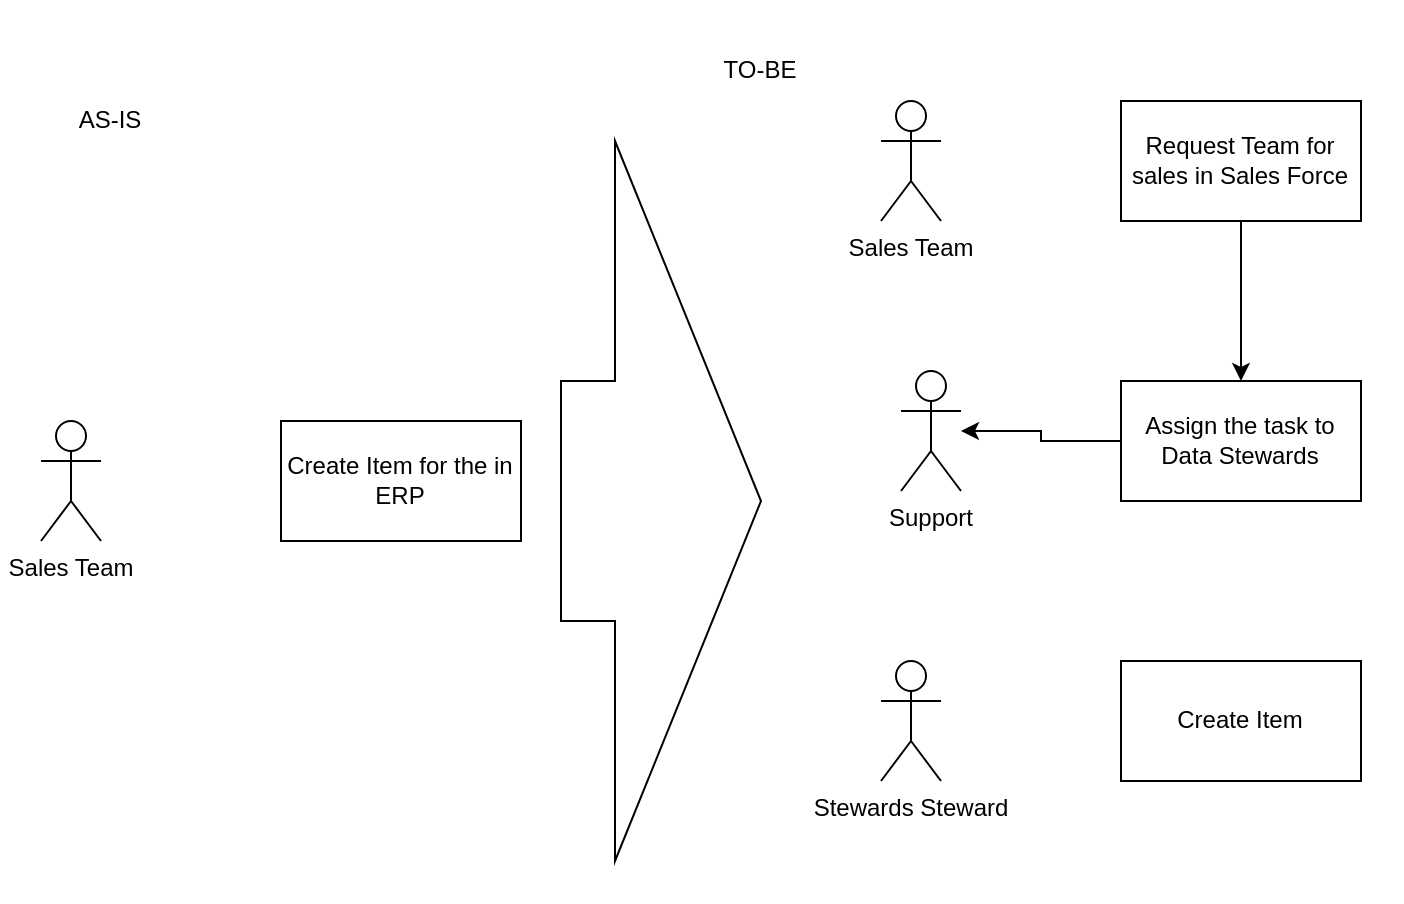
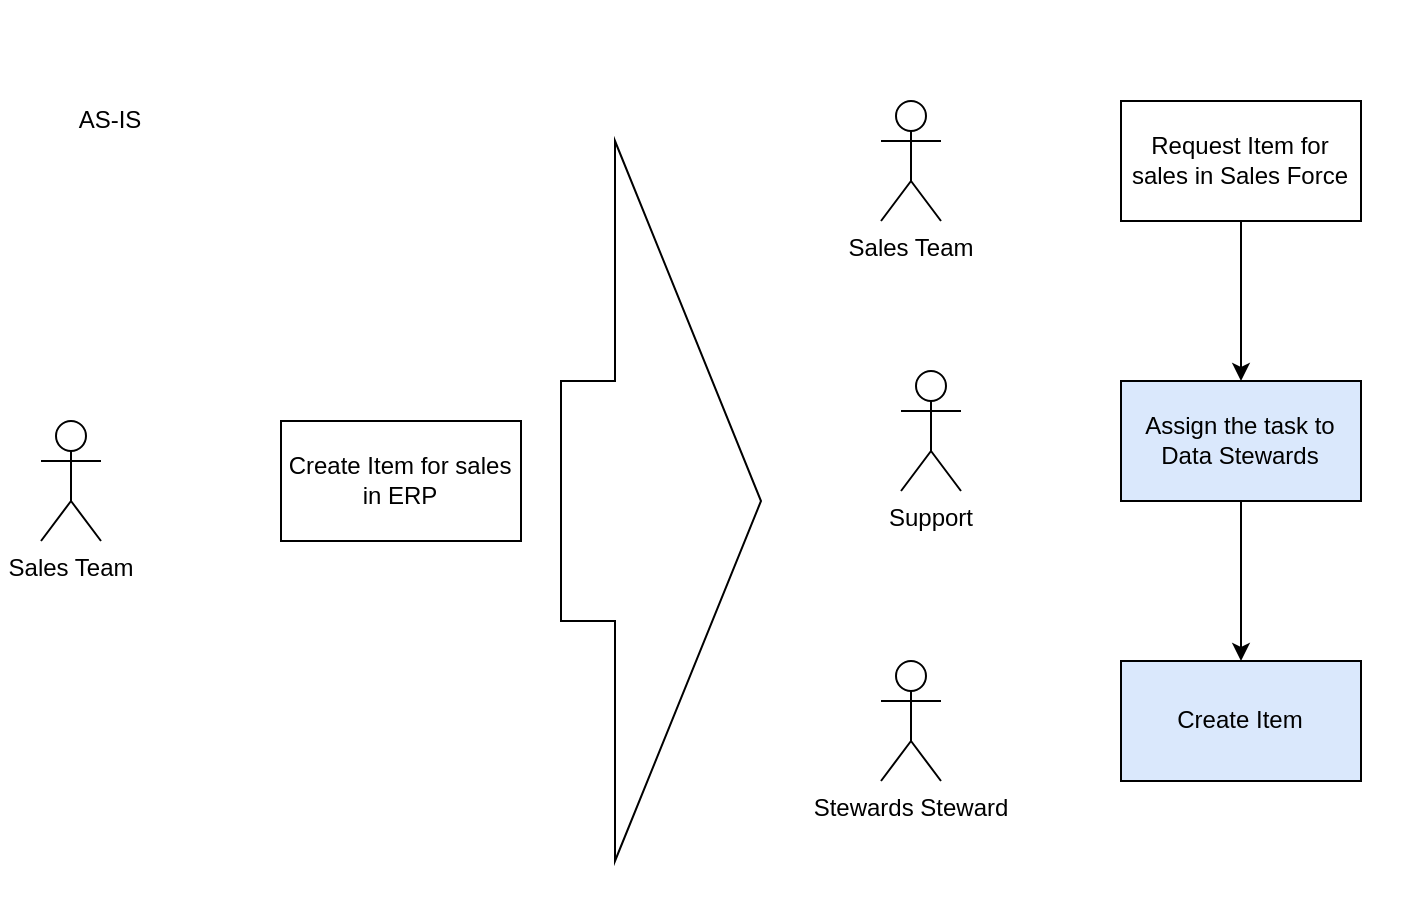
(761, 71) -> none
(1241, 161) -> (1241, 161)
(1043, 441) -> (1241, 574)
(1241, 441) -> (1241, 441)
(401, 481) -> (401, 481)
(1241, 721) -> (1241, 721)
